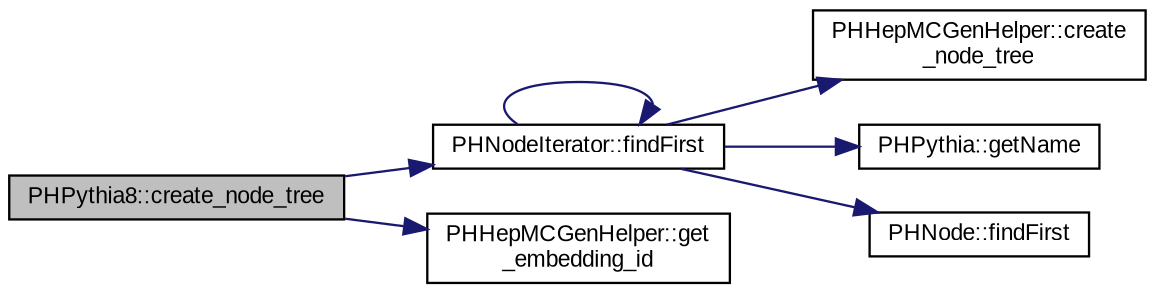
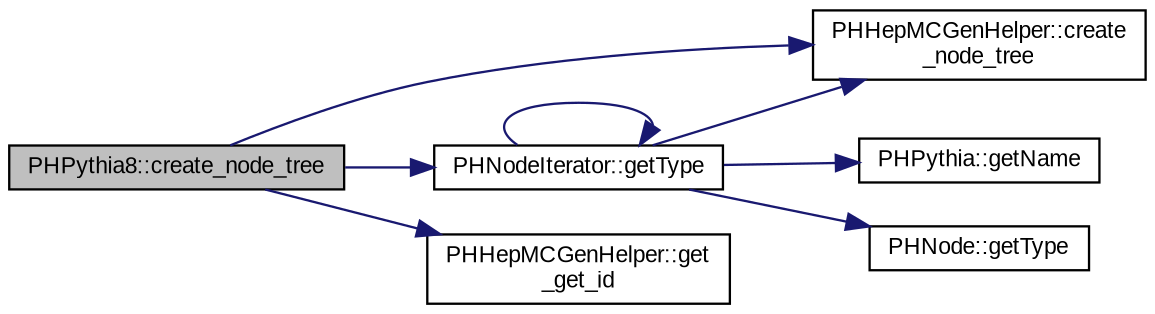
none -> (504, 69)
(579, 147) -> (579, 167)
(979, 234) -> (979, 248)
(579, 248) -> (579, 269)
